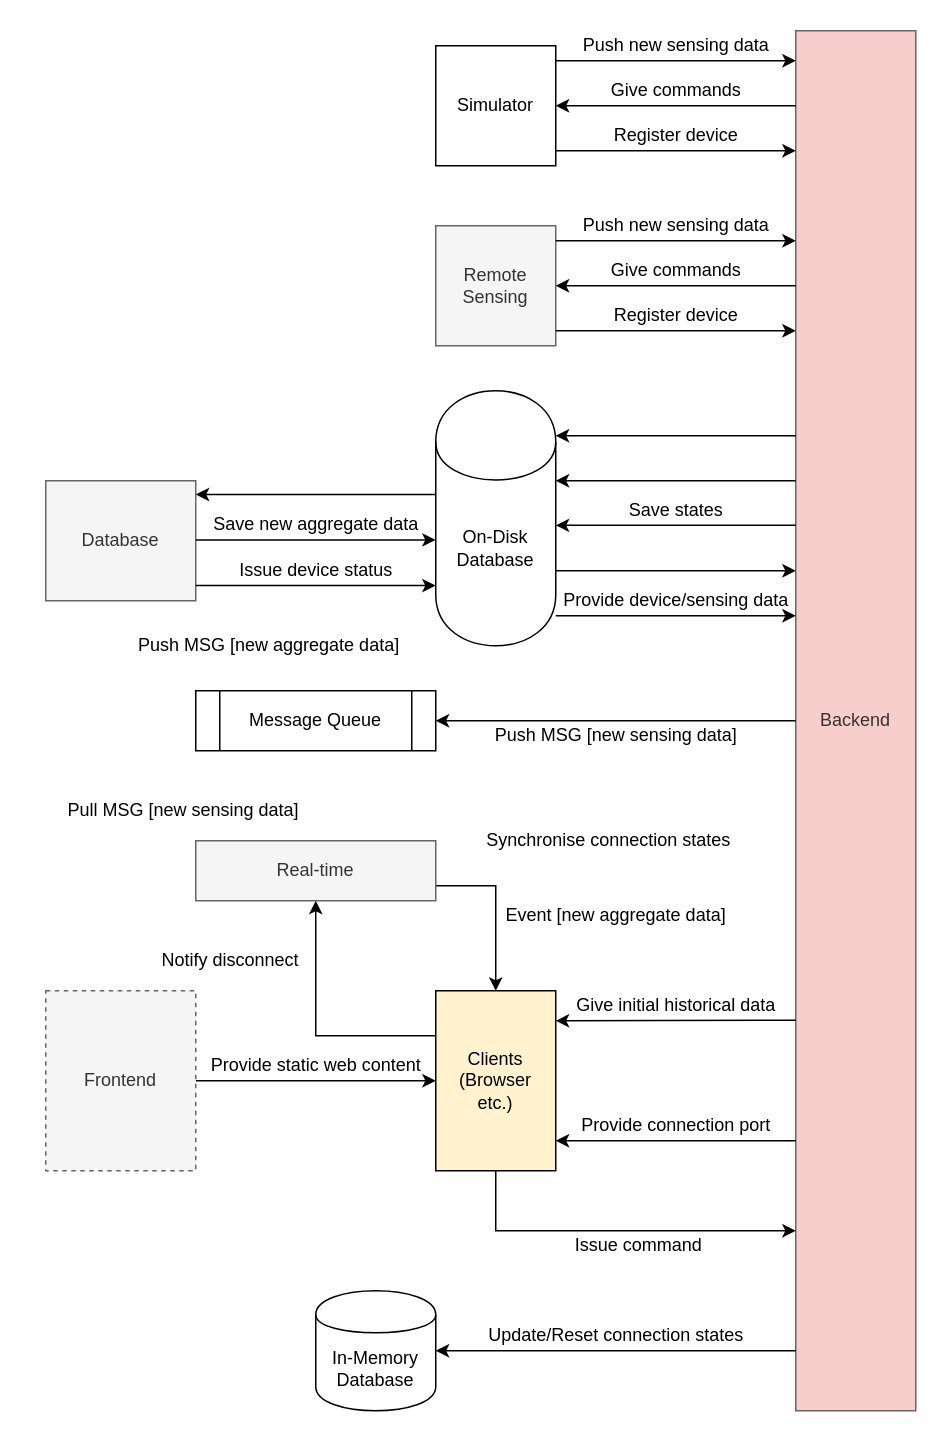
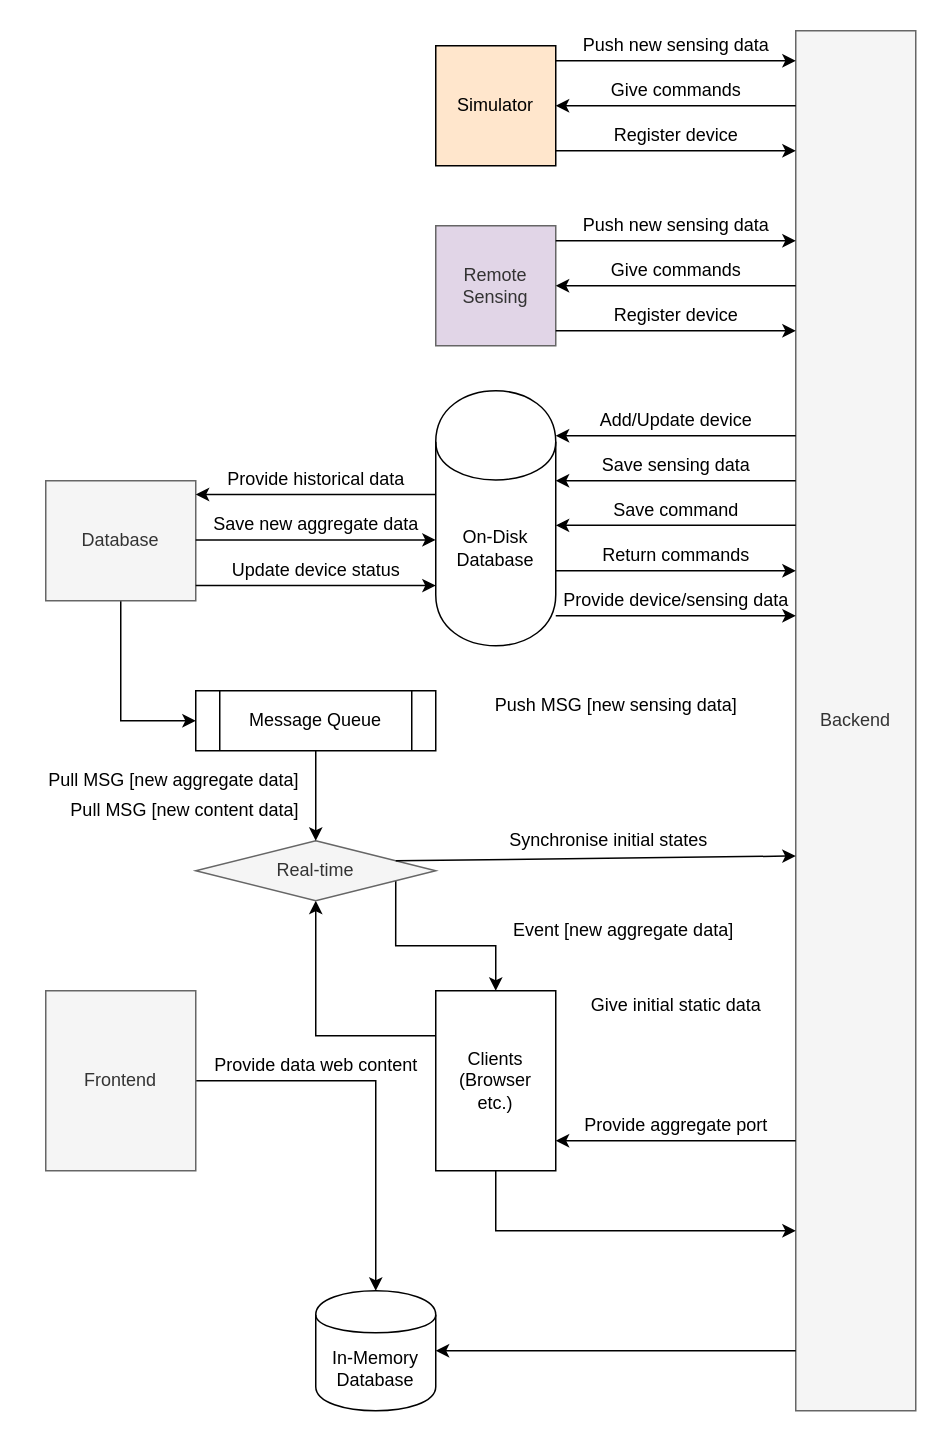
(496, 106) -> (496, 106)
(496, 286) -> (496, 286)
none -> (676, 421)
none -> (676, 466)
none -> (316, 479)
(677, 511) -> (677, 511)
none -> (676, 556)
(317, 571) -> (317, 571)
(278, 646) -> none
none -> (121, 693)
(621, 721) -> none
(856, 721) -> (856, 721)
(616, 736) -> (616, 706)
none -> (166, 781)
none -> (316, 791)
(180, 811) -> (177, 811)
(609, 841) -> (609, 841)
none -> (591, 858)
(316, 871) -> (316, 871)
(623, 916) -> (631, 931)
(218, 961) -> none
(677, 1006) -> (677, 1006)
(681, 1020) -> none
(317, 1066) -> (317, 1066)
(121, 1081) -> (121, 1081)
(399, 1081) -> (376, 1179)
(496, 1081) -> (496, 1081)
(677, 1126) -> (677, 1126)
(638, 1246) -> none
(616, 1336) -> none
